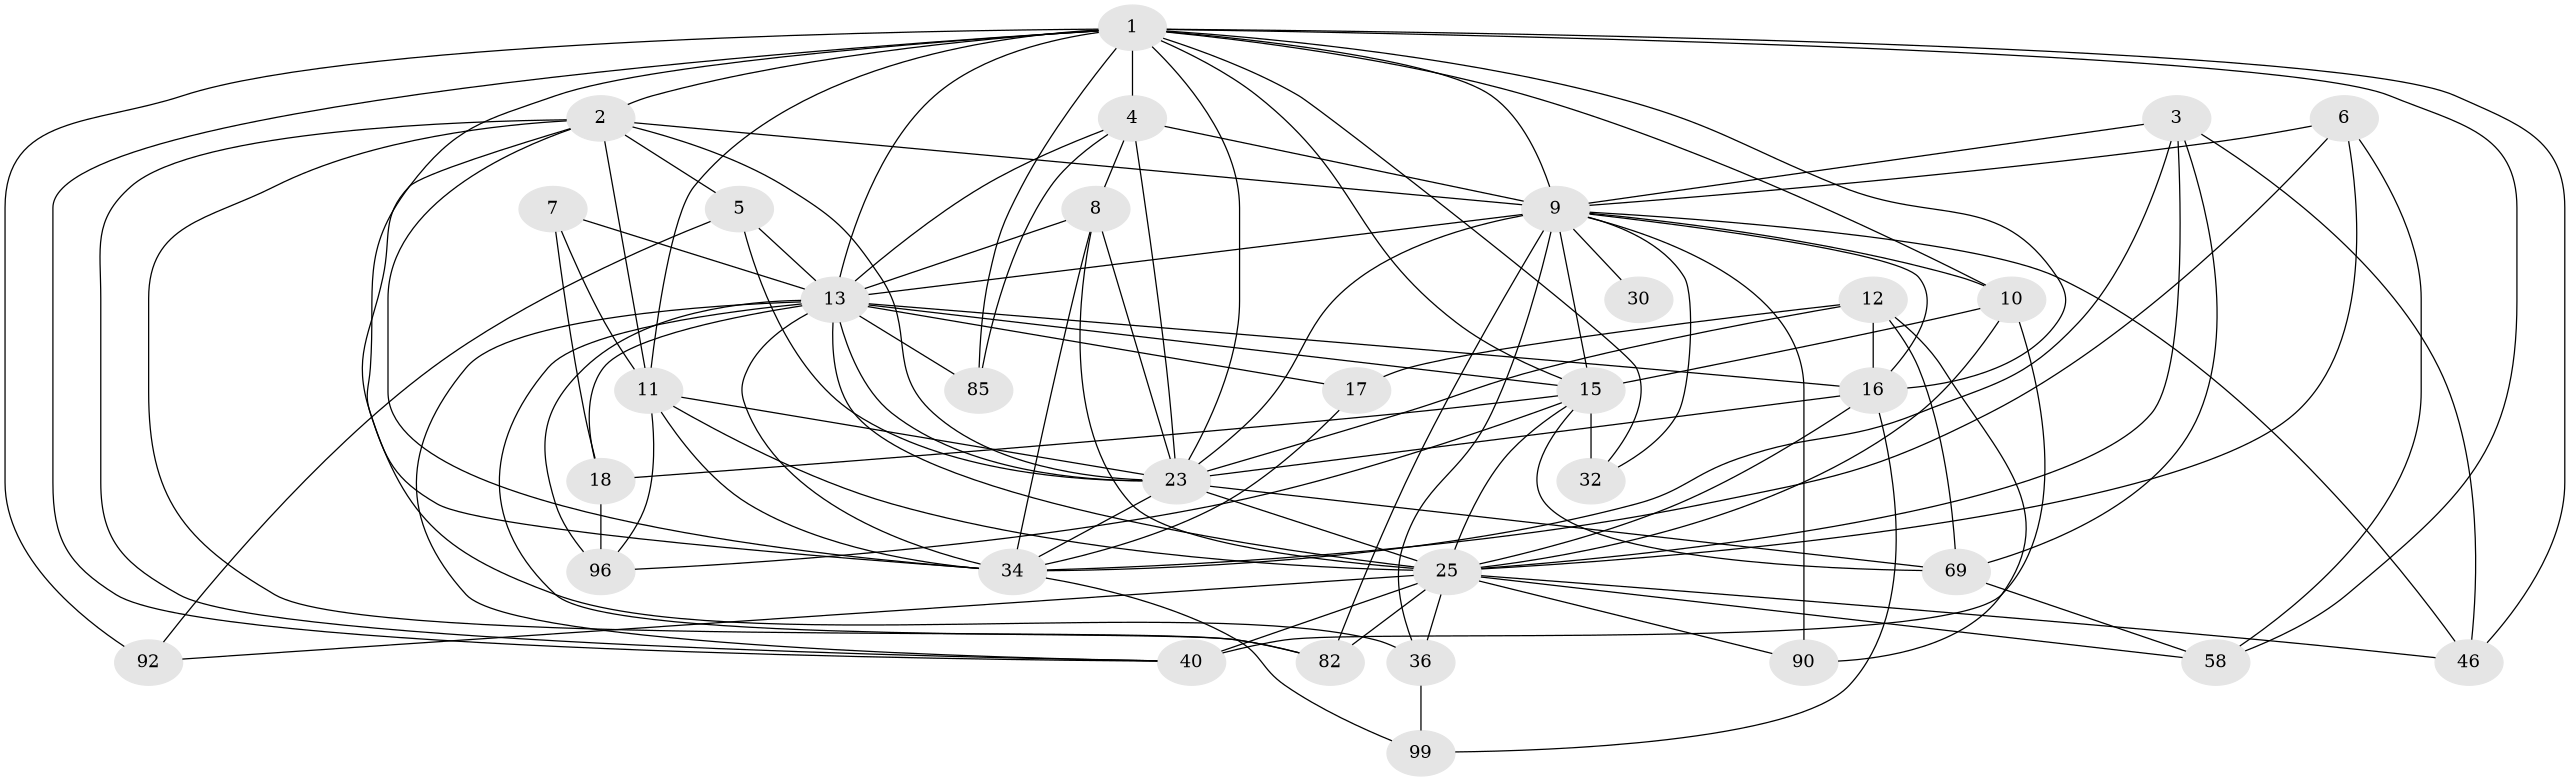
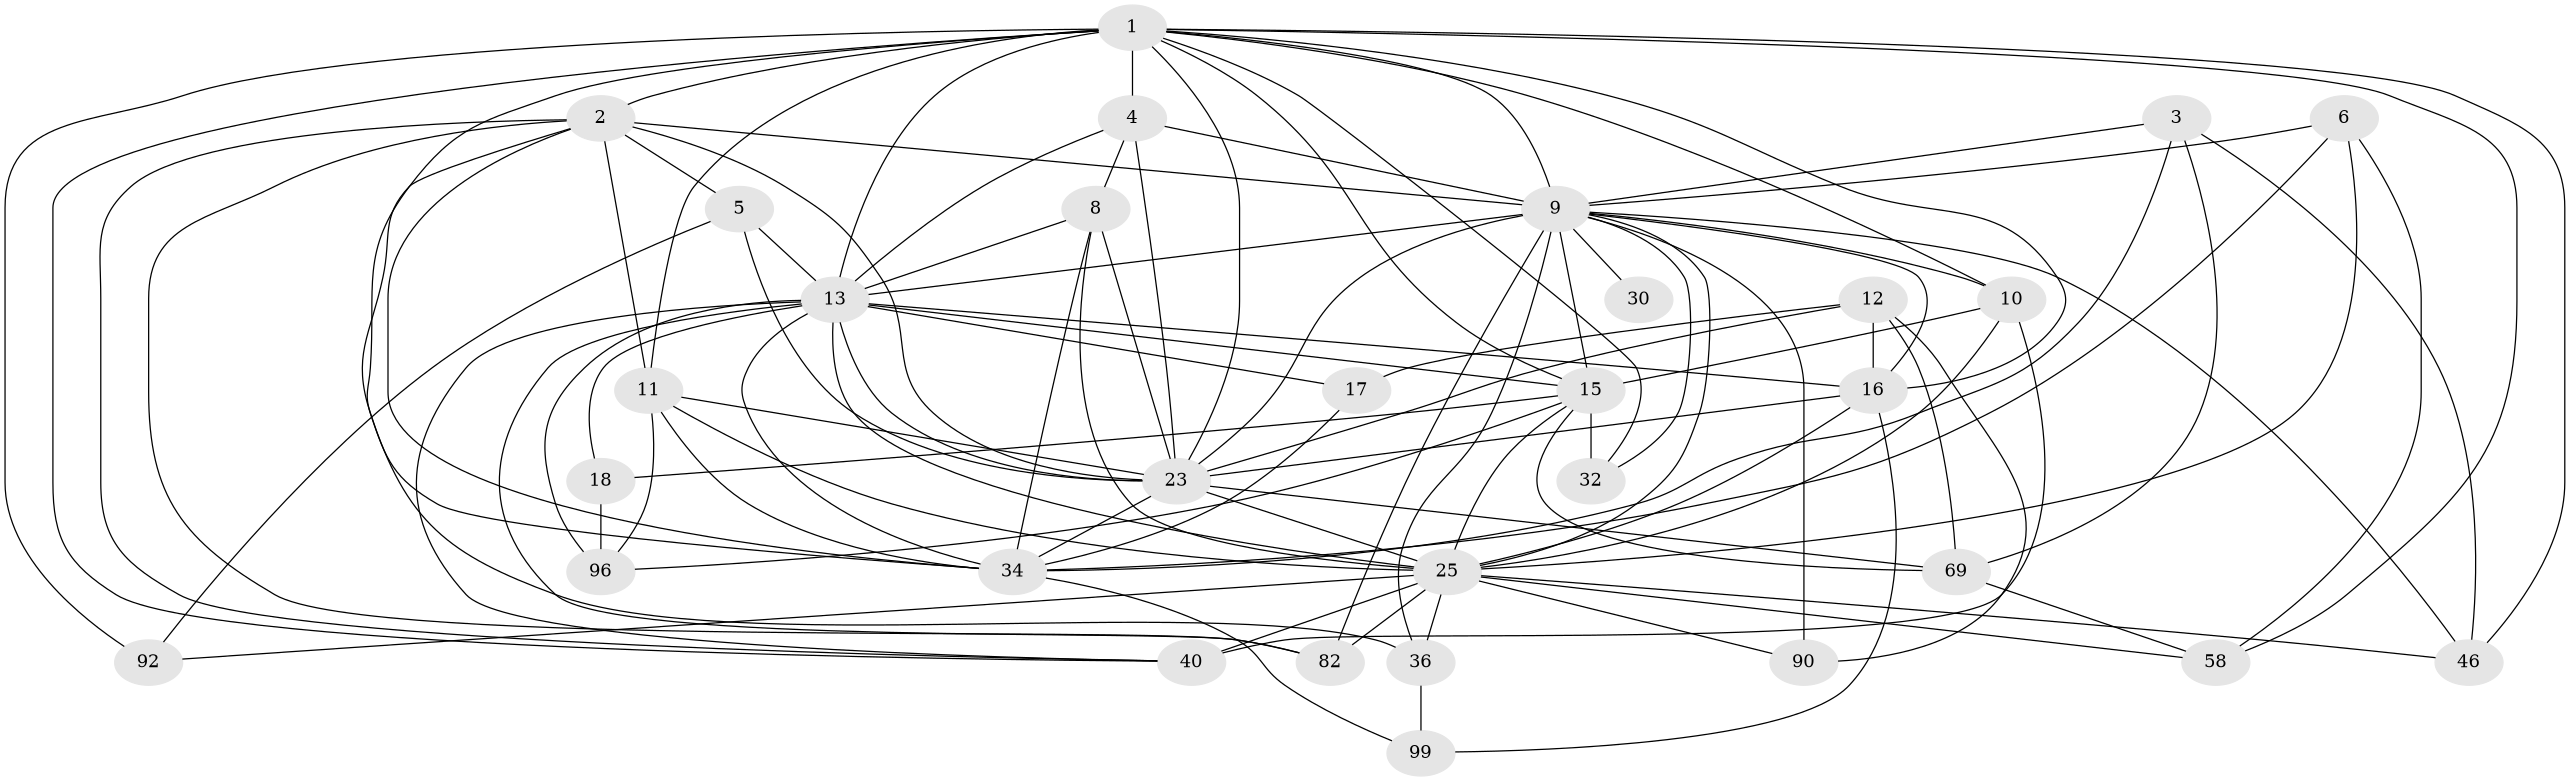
(553, 209) -> none
(979, 391) -> none
(1962, 499) -> (1702, 405)
